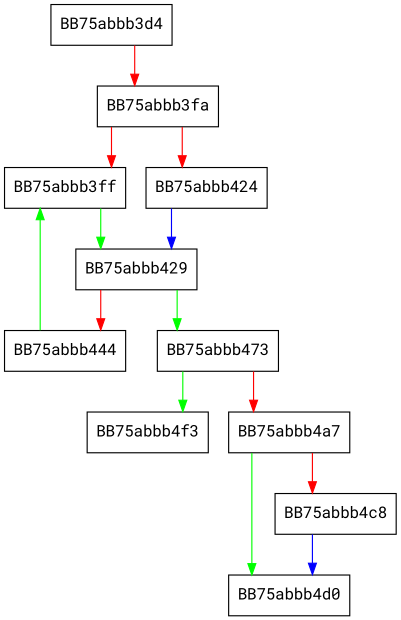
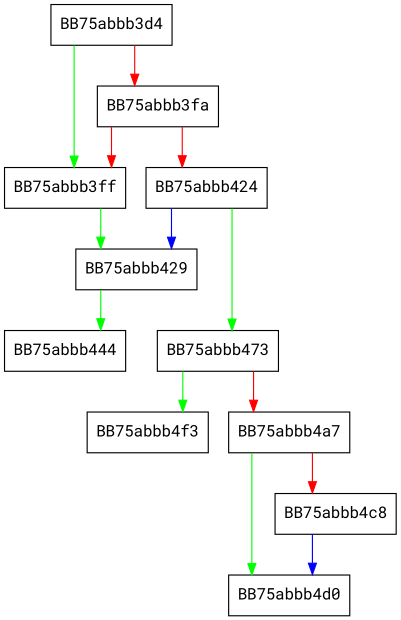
(40, 275) -> (74, 101)
(101, 304) -> (101, 304)
(177, 304) -> (232, 264)
